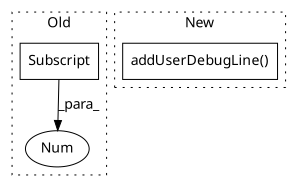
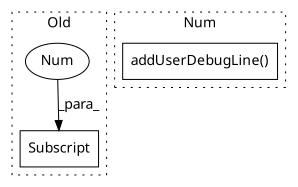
(200, 24) -> (200, 24)
(58, 100) -> (58, 100)
